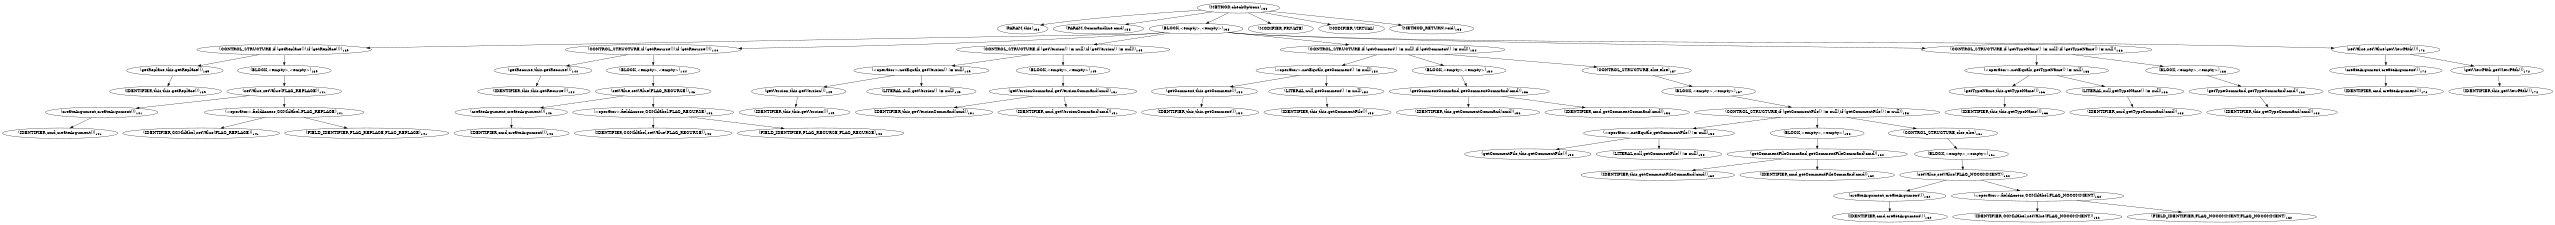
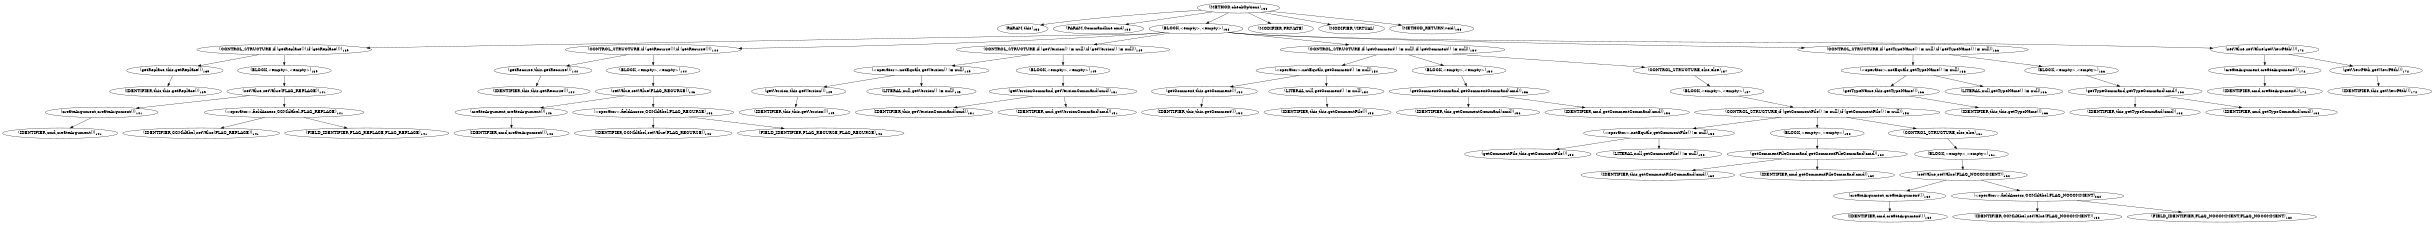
(2130, 101) -> (2202, 102)
(2098, 196) -> (2098, 196)
